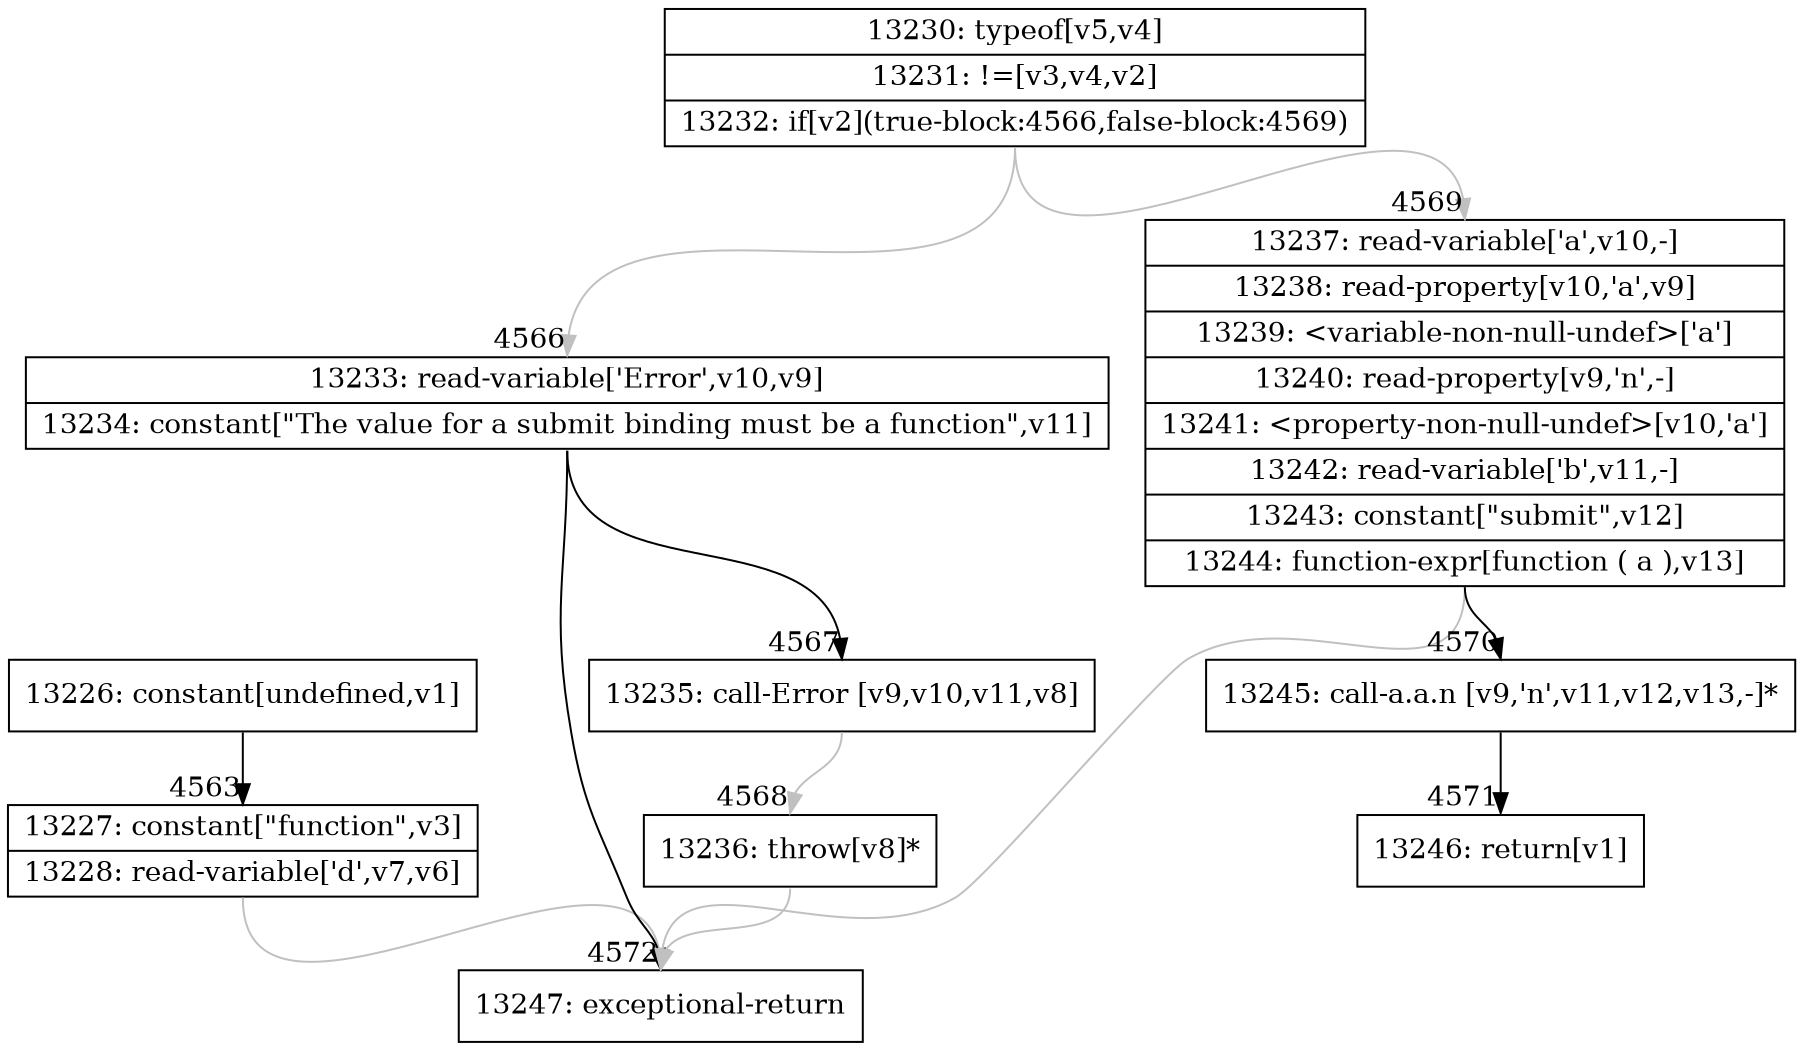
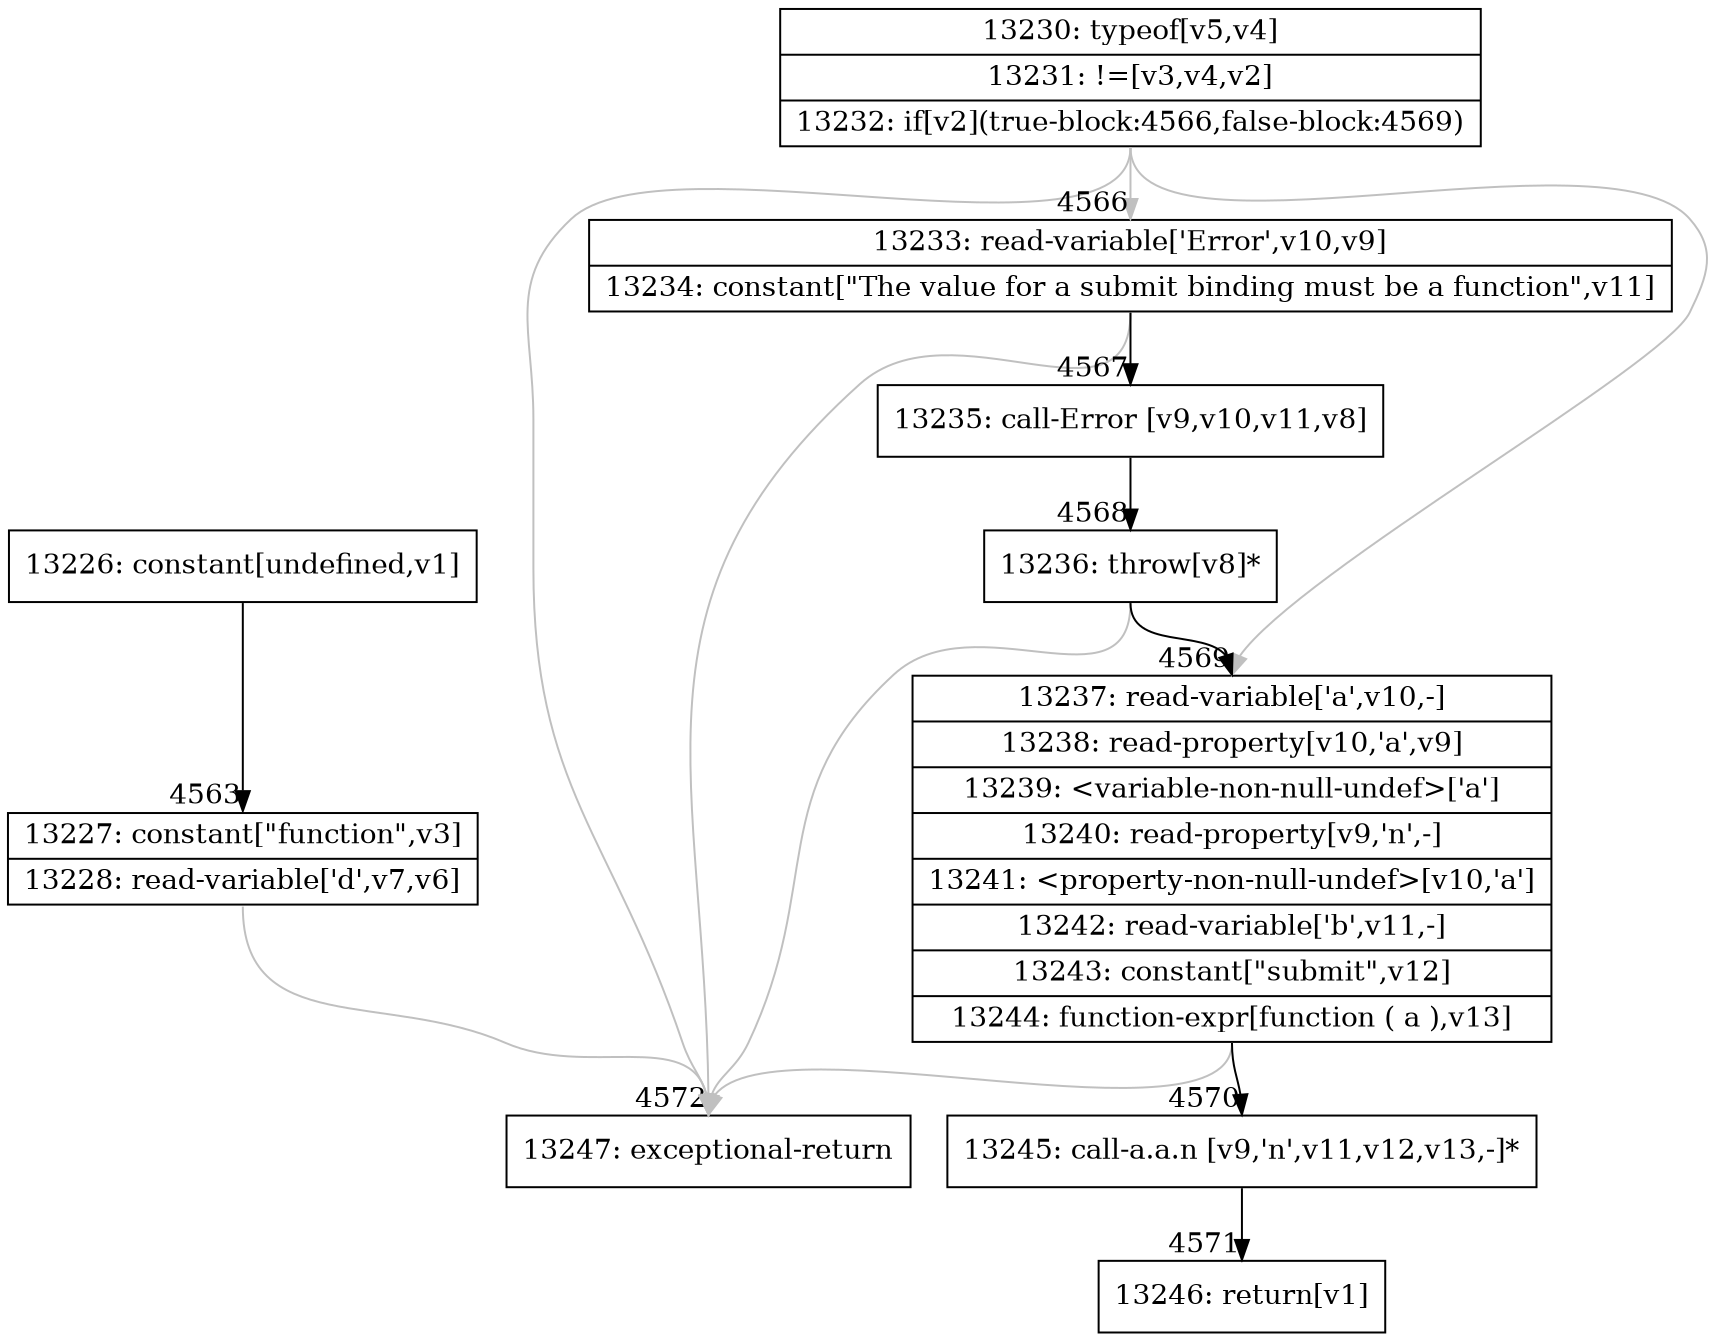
none -> (531, 373)
none -> (1171, 637)
(568, 709) -> (726, 563)
(824, 767) -> (1130, 484)
